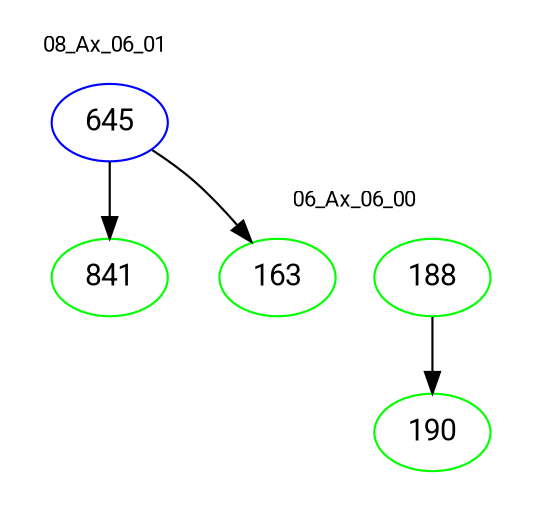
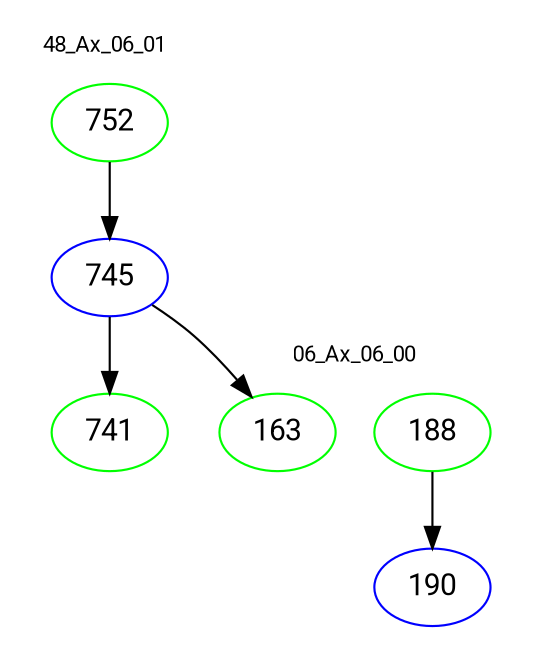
(105, 46) -> (105, 46)
none -> (110, 123)
(110, 123) -> (110, 278)
(110, 278) -> (110, 432)
(432, 432) -> (432, 587)
